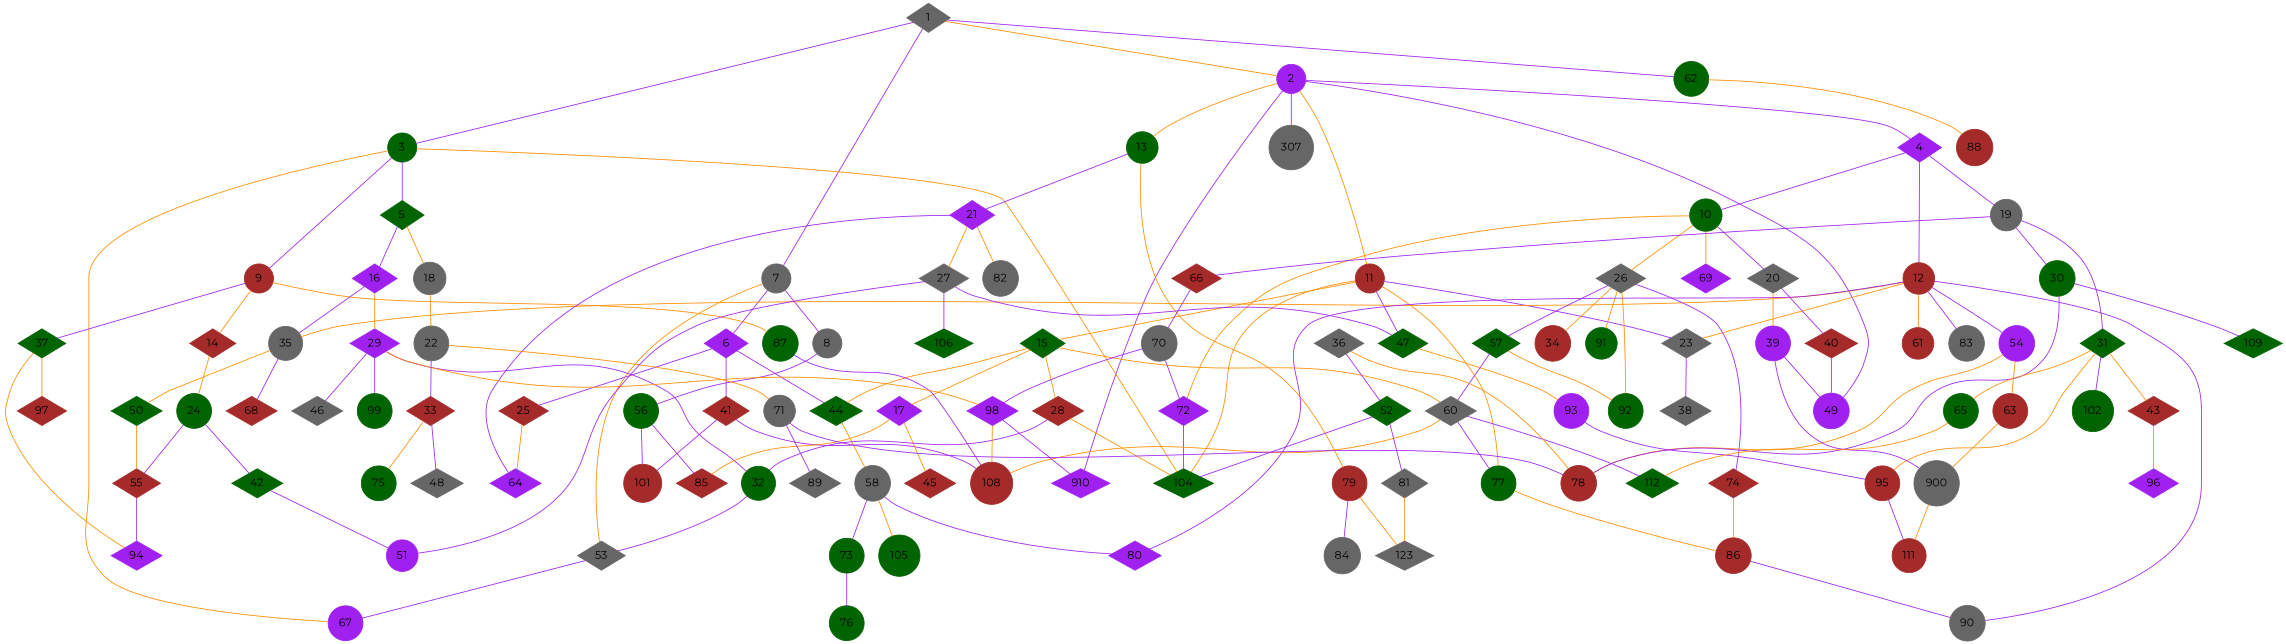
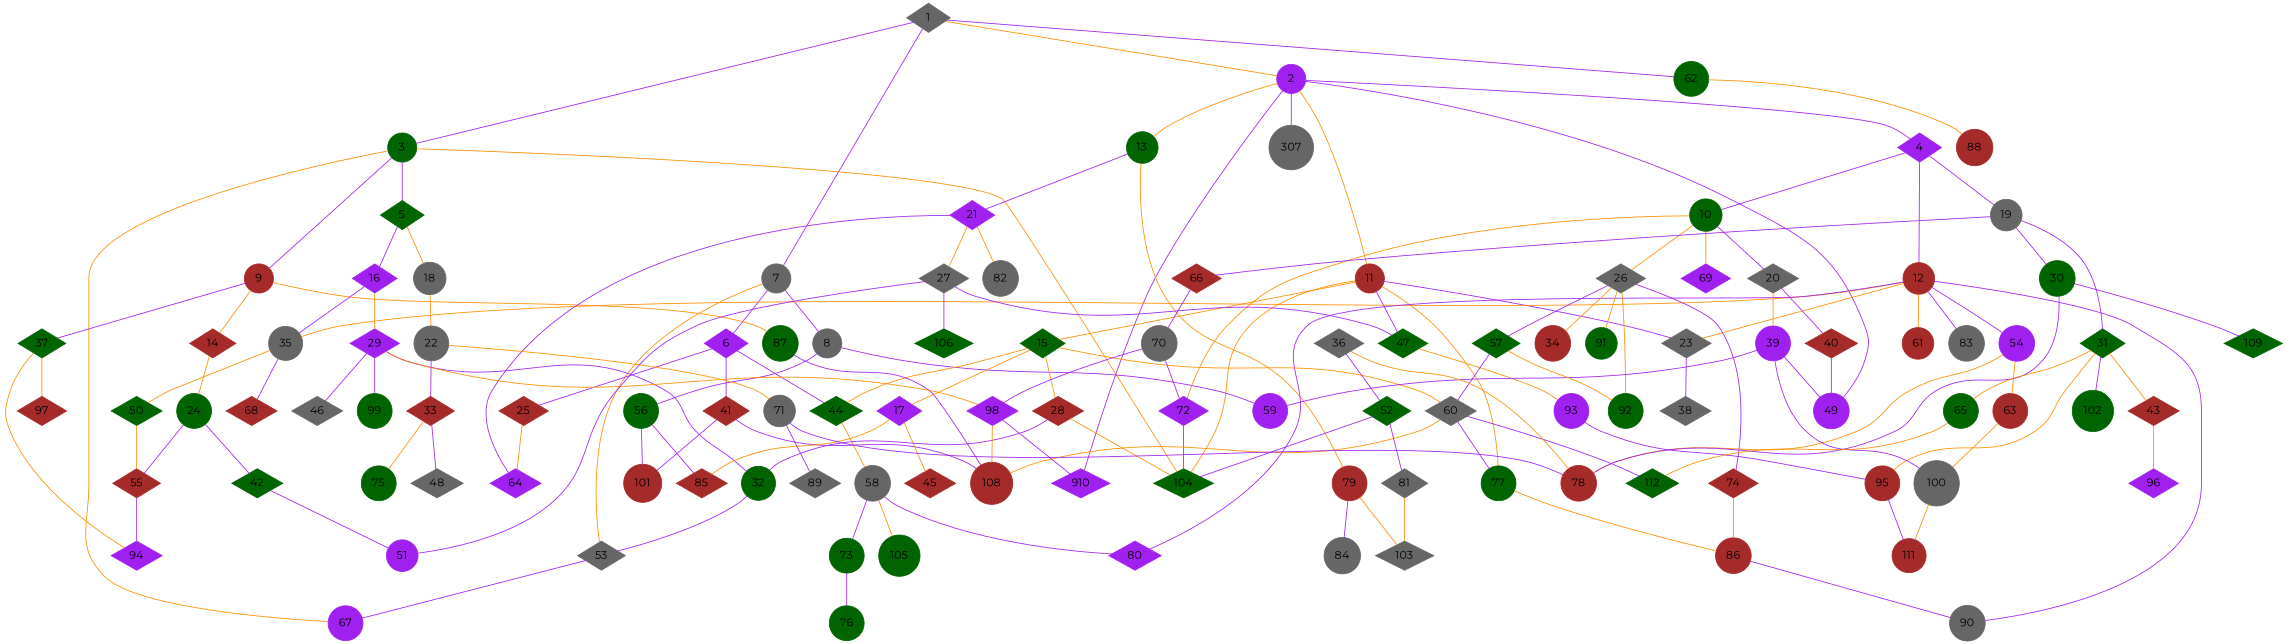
none -> (1270, 411)
(1937, 483) -> (1937, 483)
(1405, 556) -> (1405, 556)
